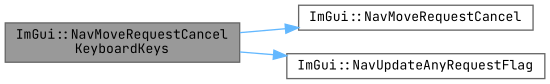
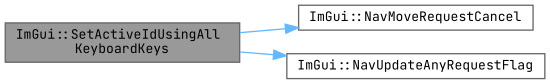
(122, 43) -> (122, 43)
